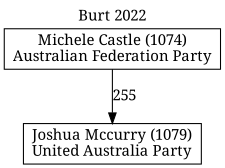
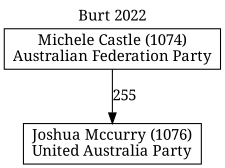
(112, 144) -> (112, 144)
